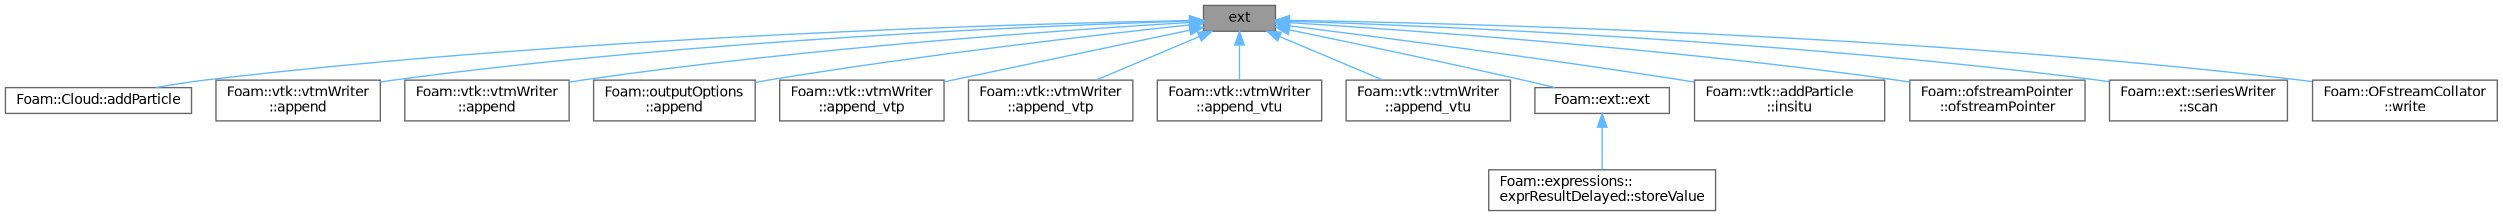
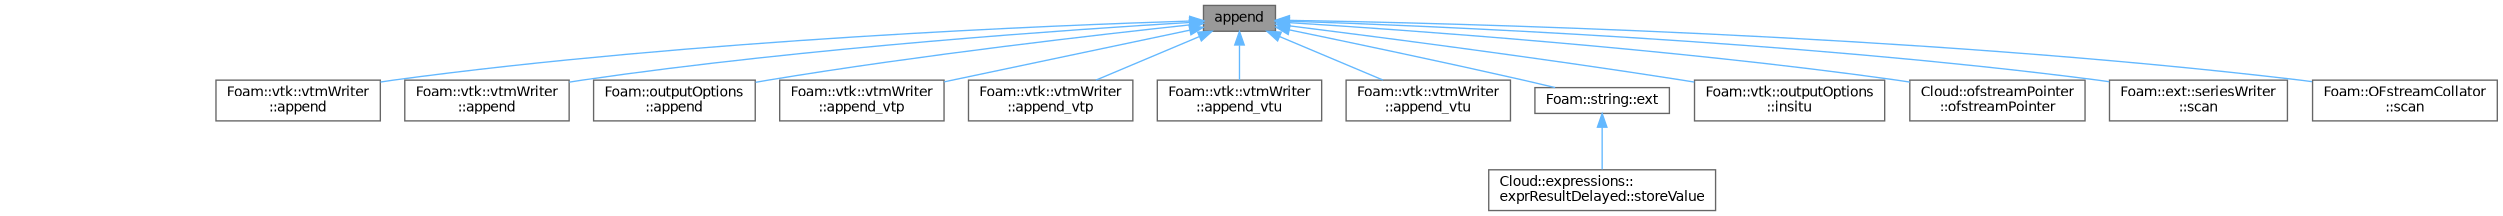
(1239, 18) -> (1239, 18)
(98, 101) -> none
(1602, 101) -> (1602, 101)
(1790, 101) -> (1790, 101)
(1997, 101) -> (1997, 101)
(2405, 101) -> (2405, 101)
(1602, 190) -> (1602, 190)
